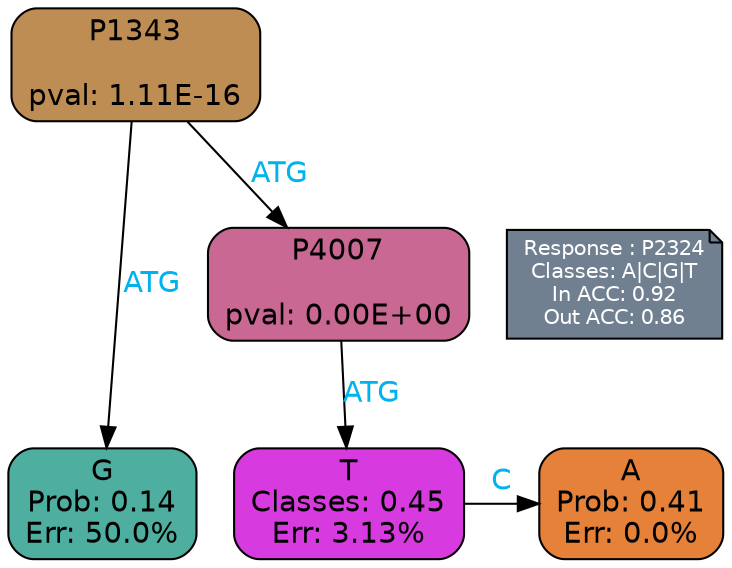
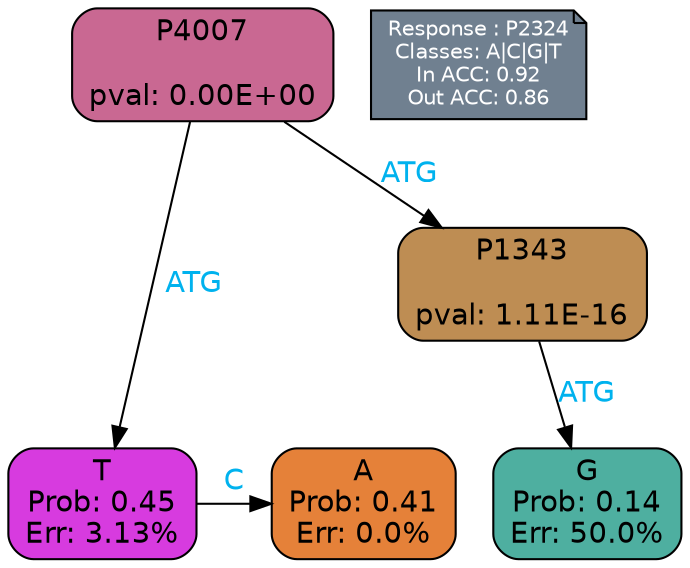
(230, 167) -> (354, 169)
(349, 504) -> (102, 504)
